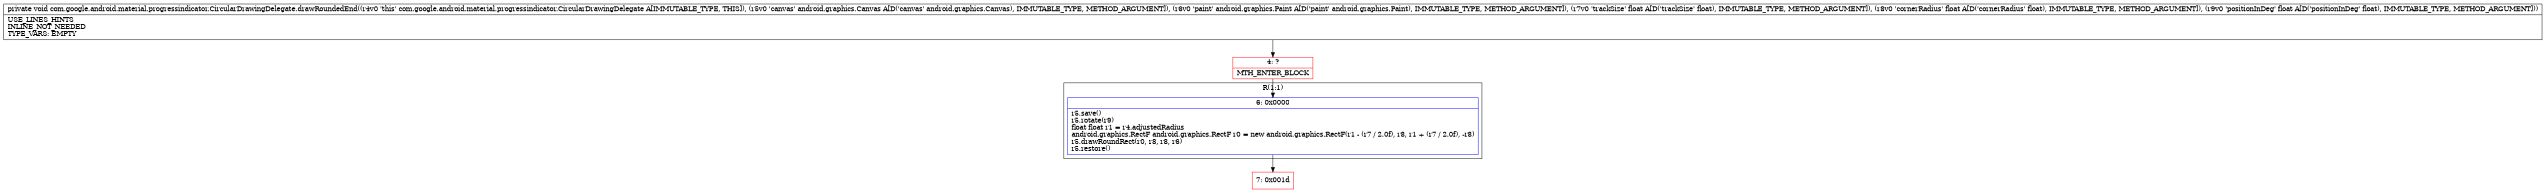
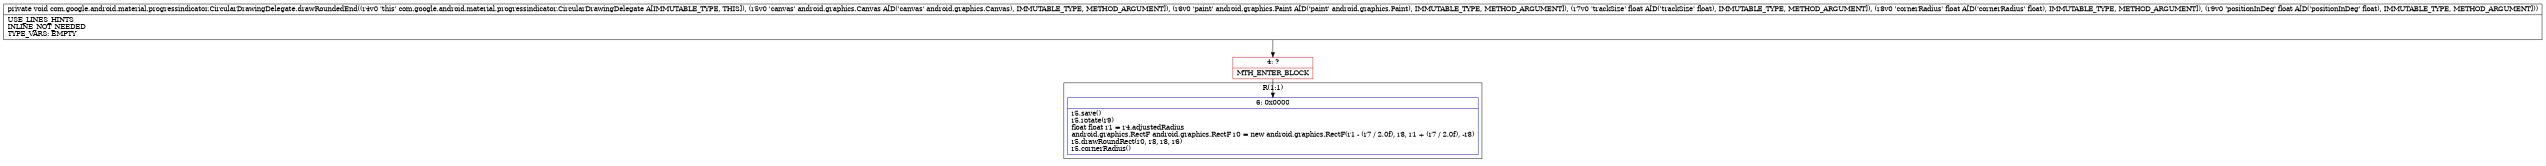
(1091, 149) -> (1101, 149)
(1273, 181) -> none
